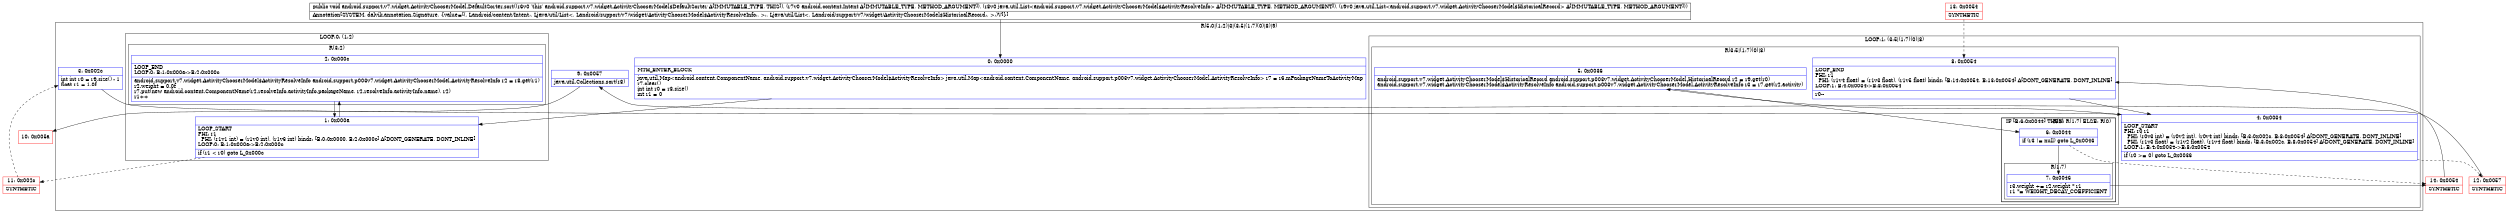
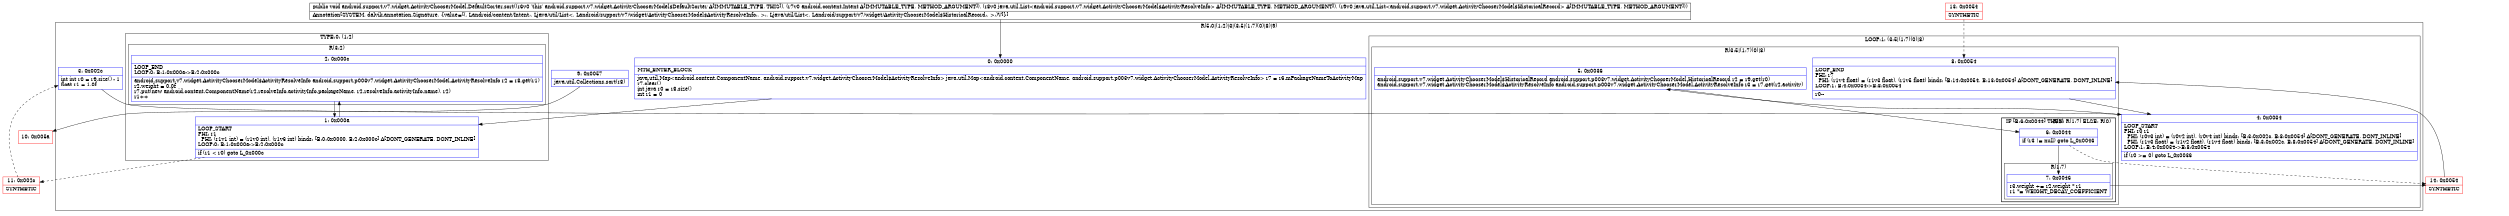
(337, 38) -> (337, 38)
(1825, 75) -> (1825, 75)
(663, 89) -> (665, 89)
(2487, 185) -> none
